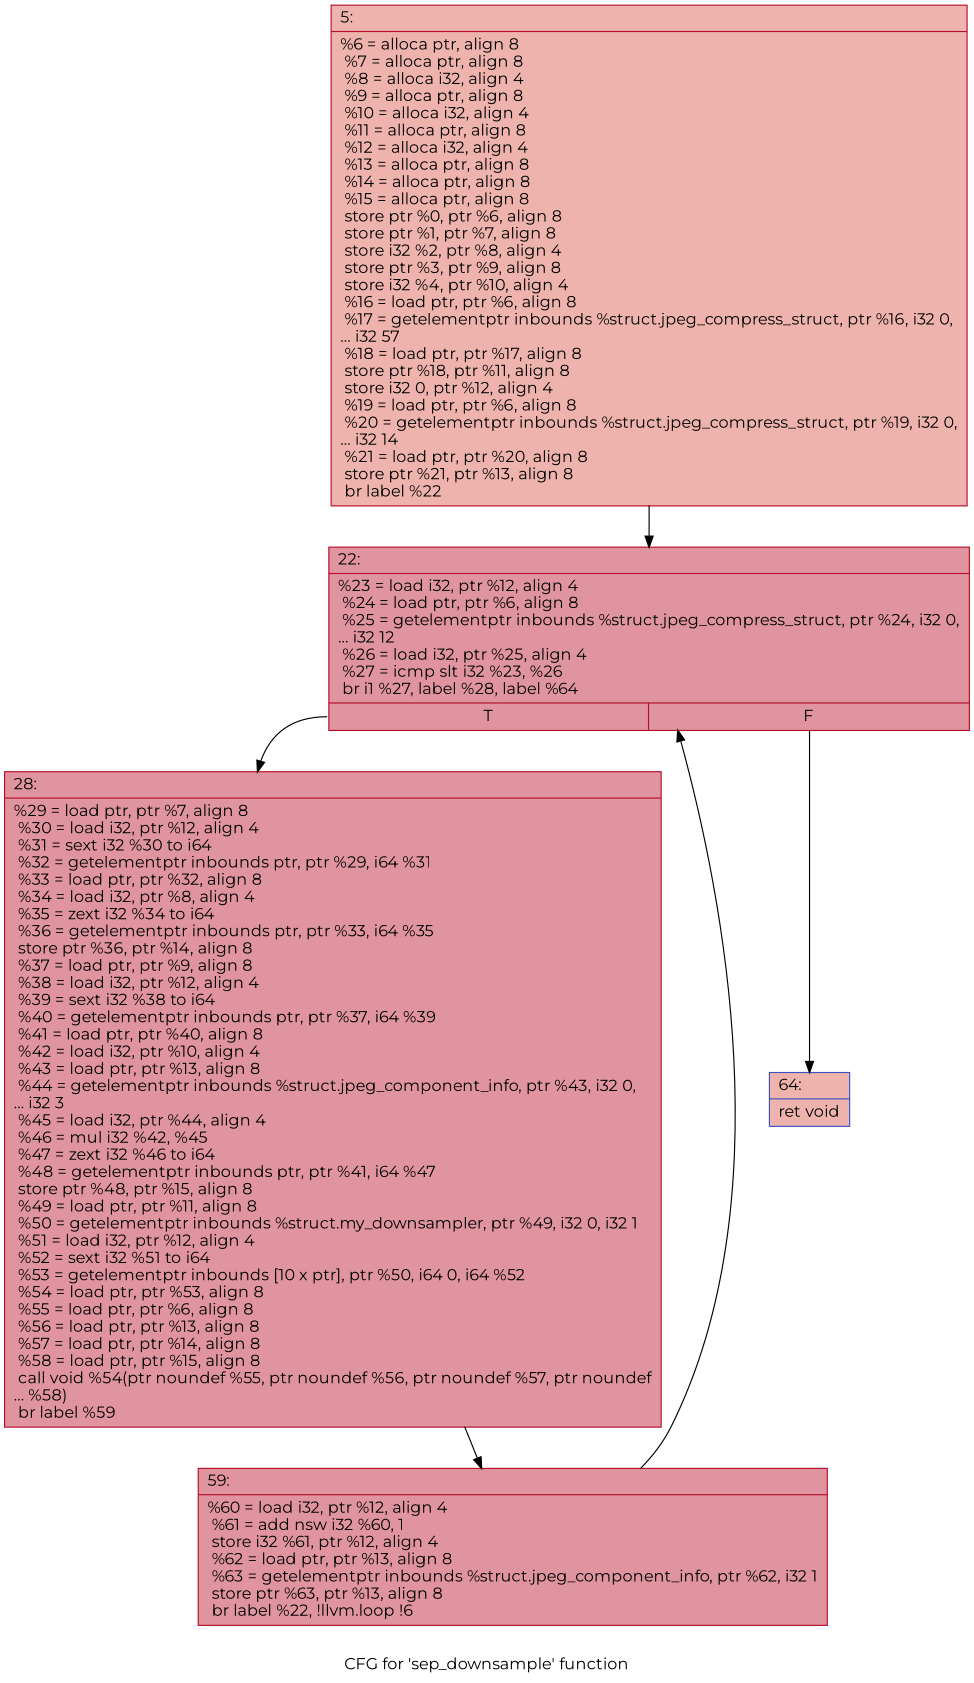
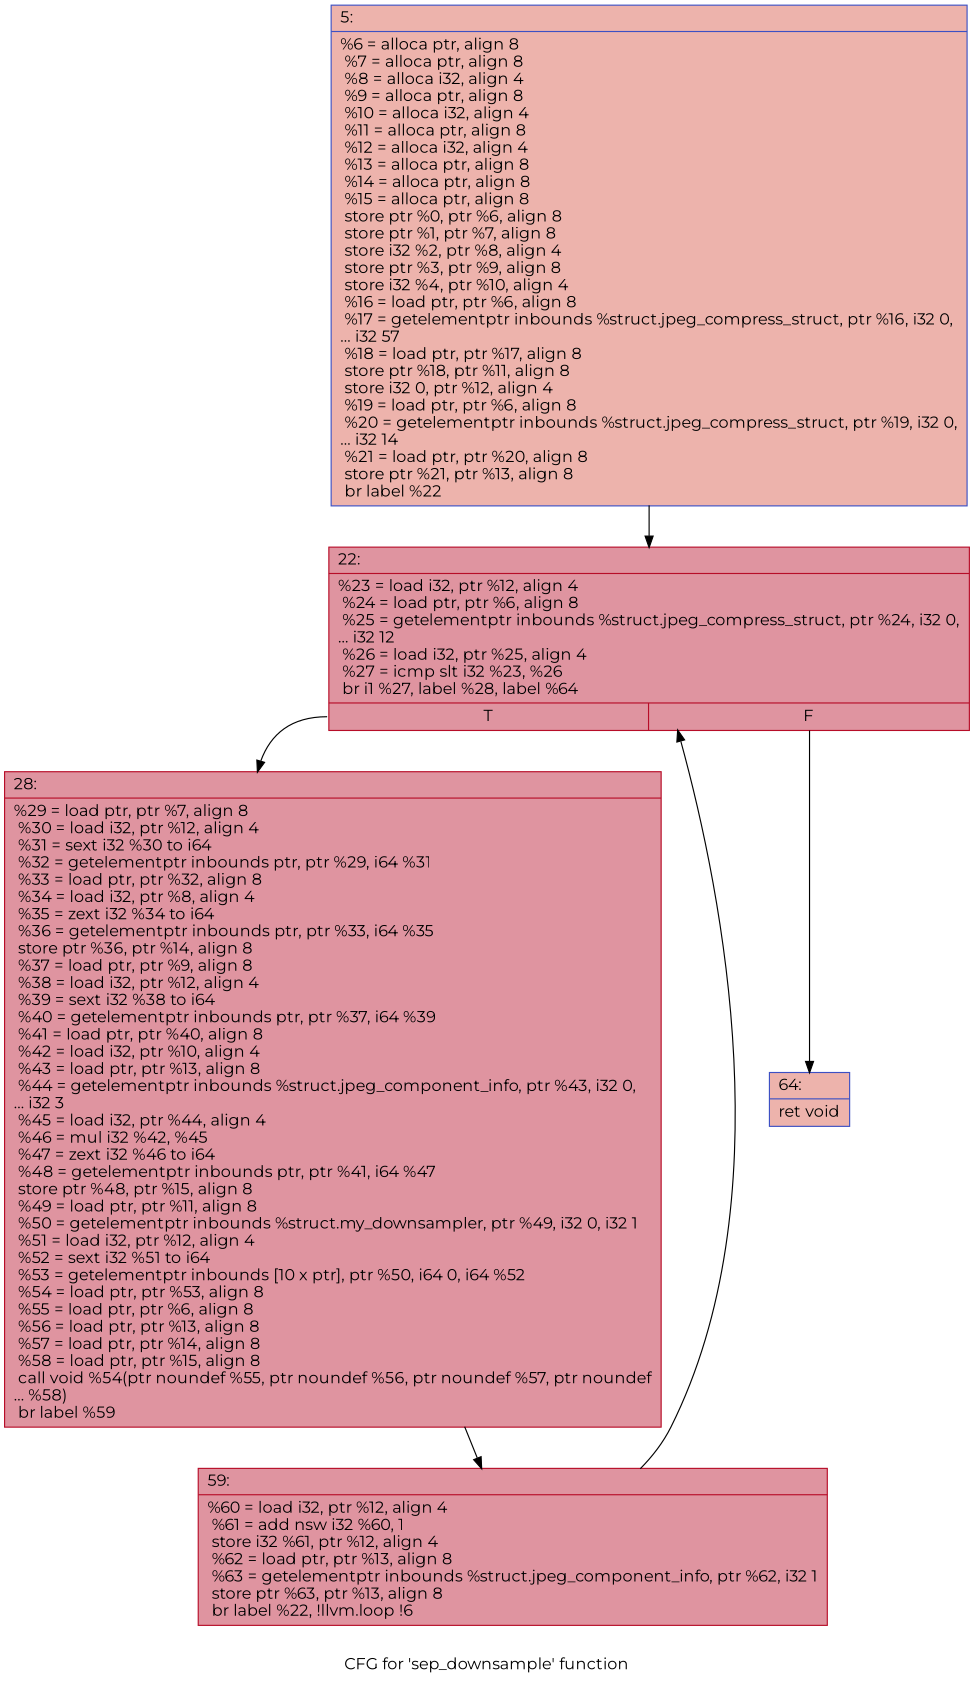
(649, 256) -> (649, 256)
